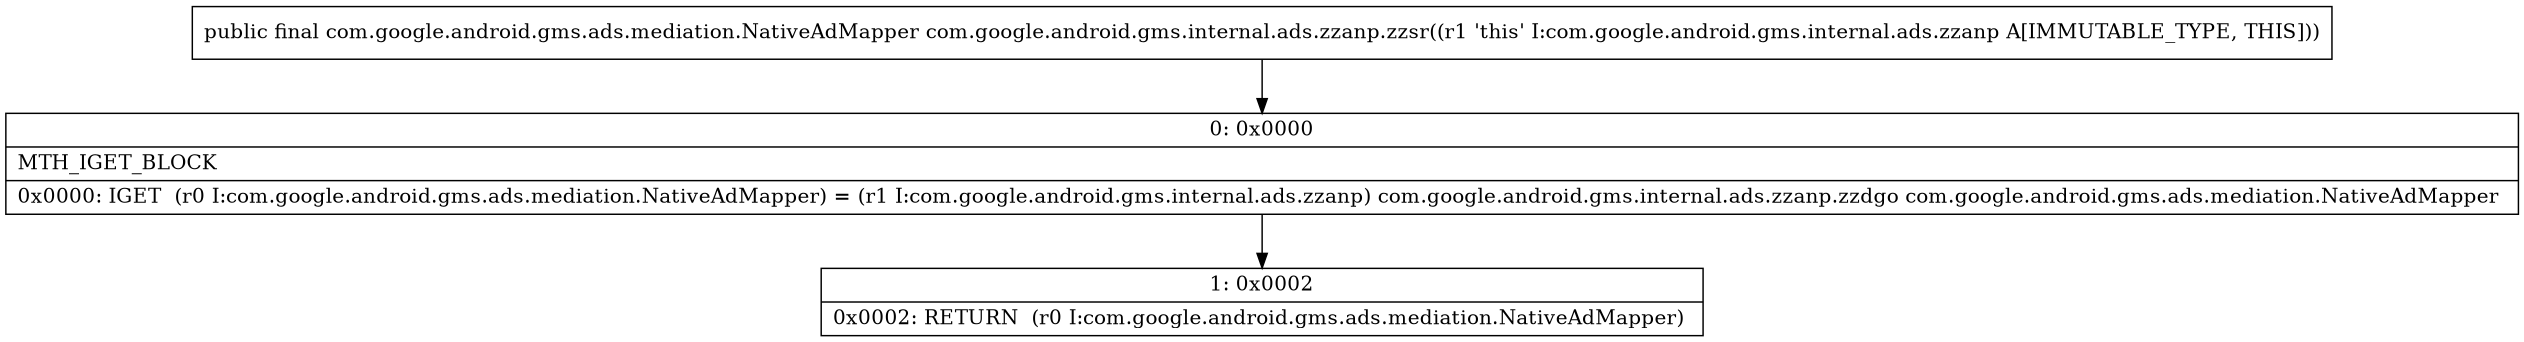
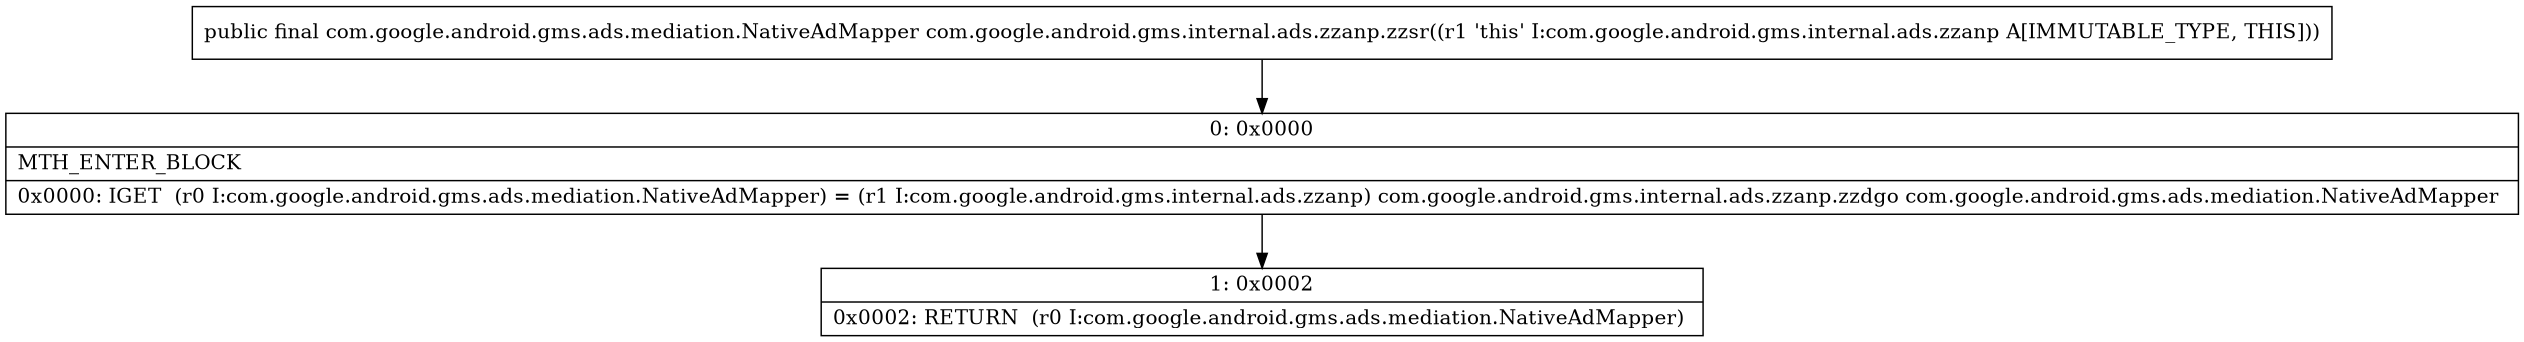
(118, 163) -> (130, 163)
